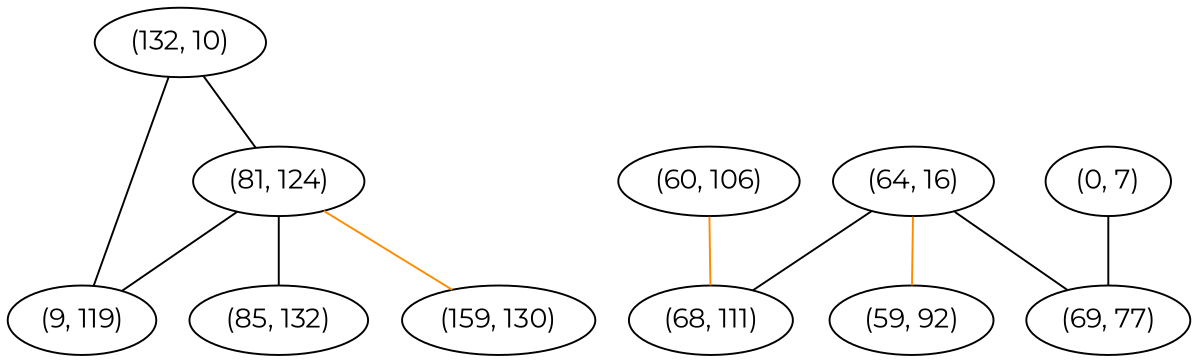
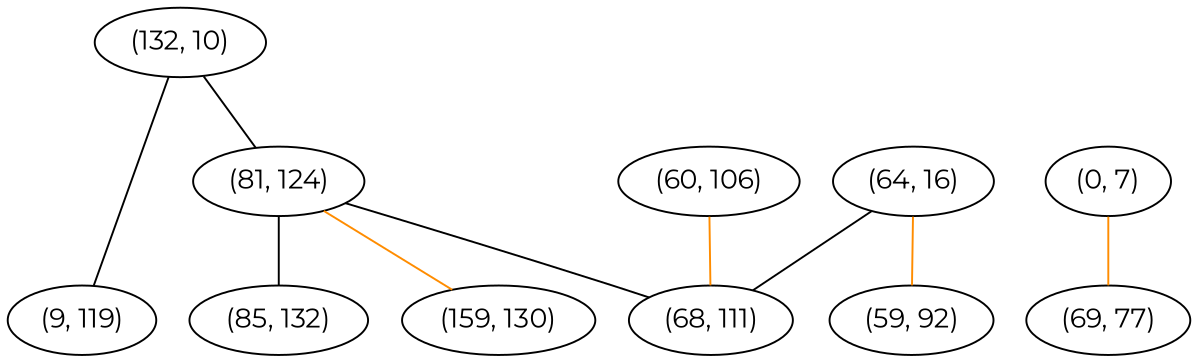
(180, 251) -> (497, 249)
(1011, 251) -> none
(1108, 251) -> (1108, 251)
